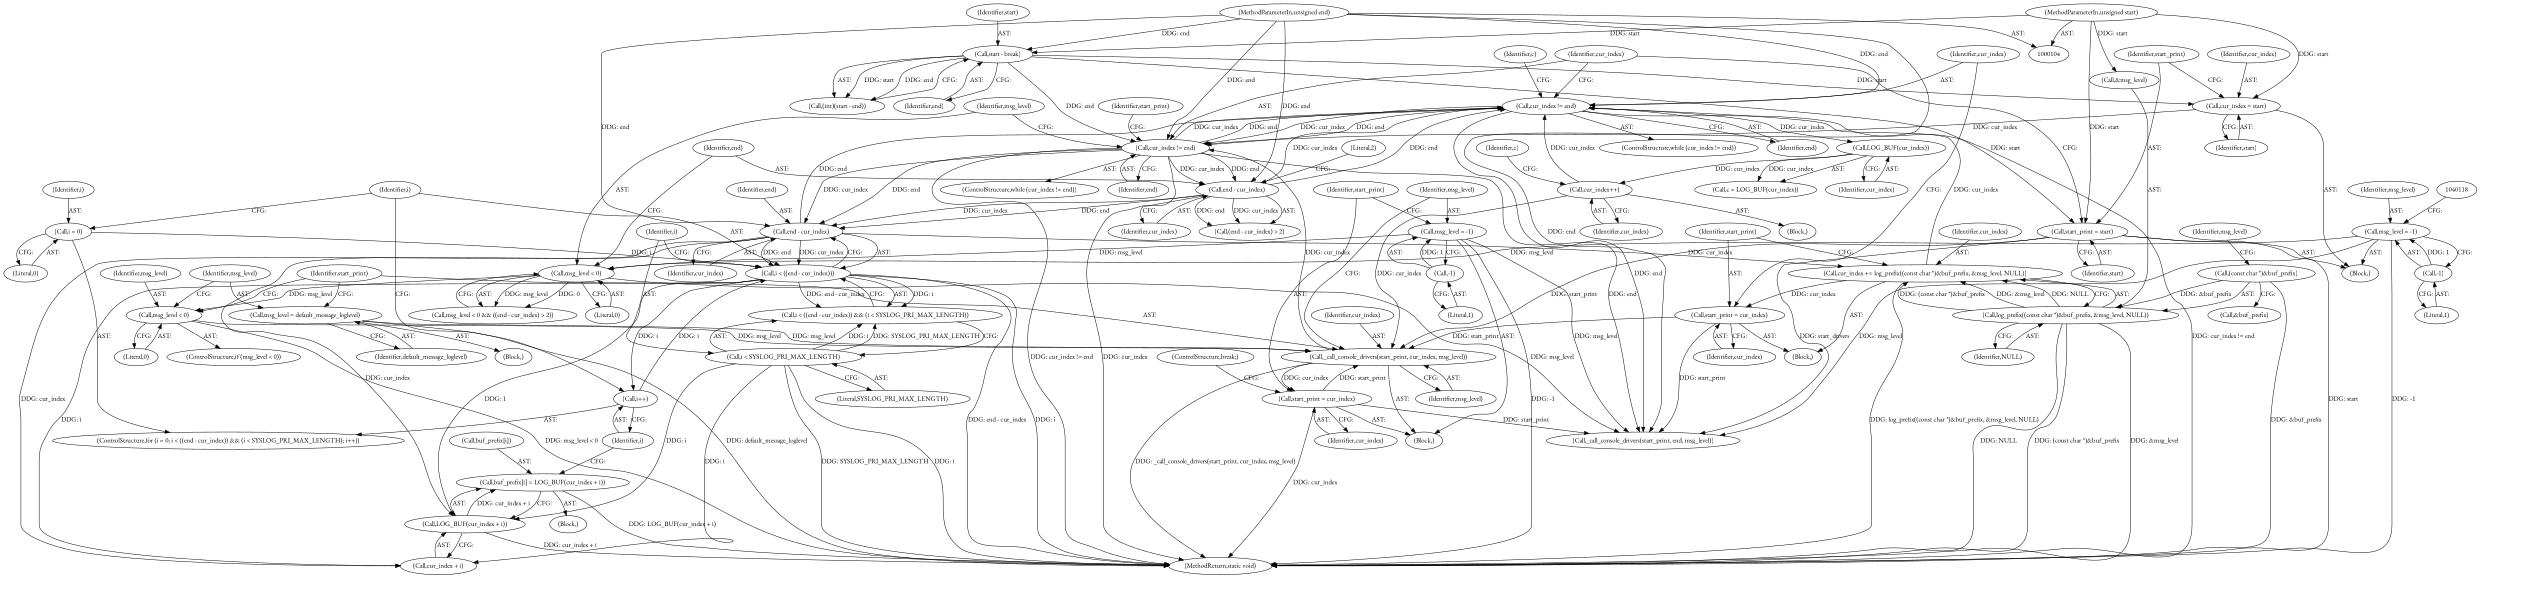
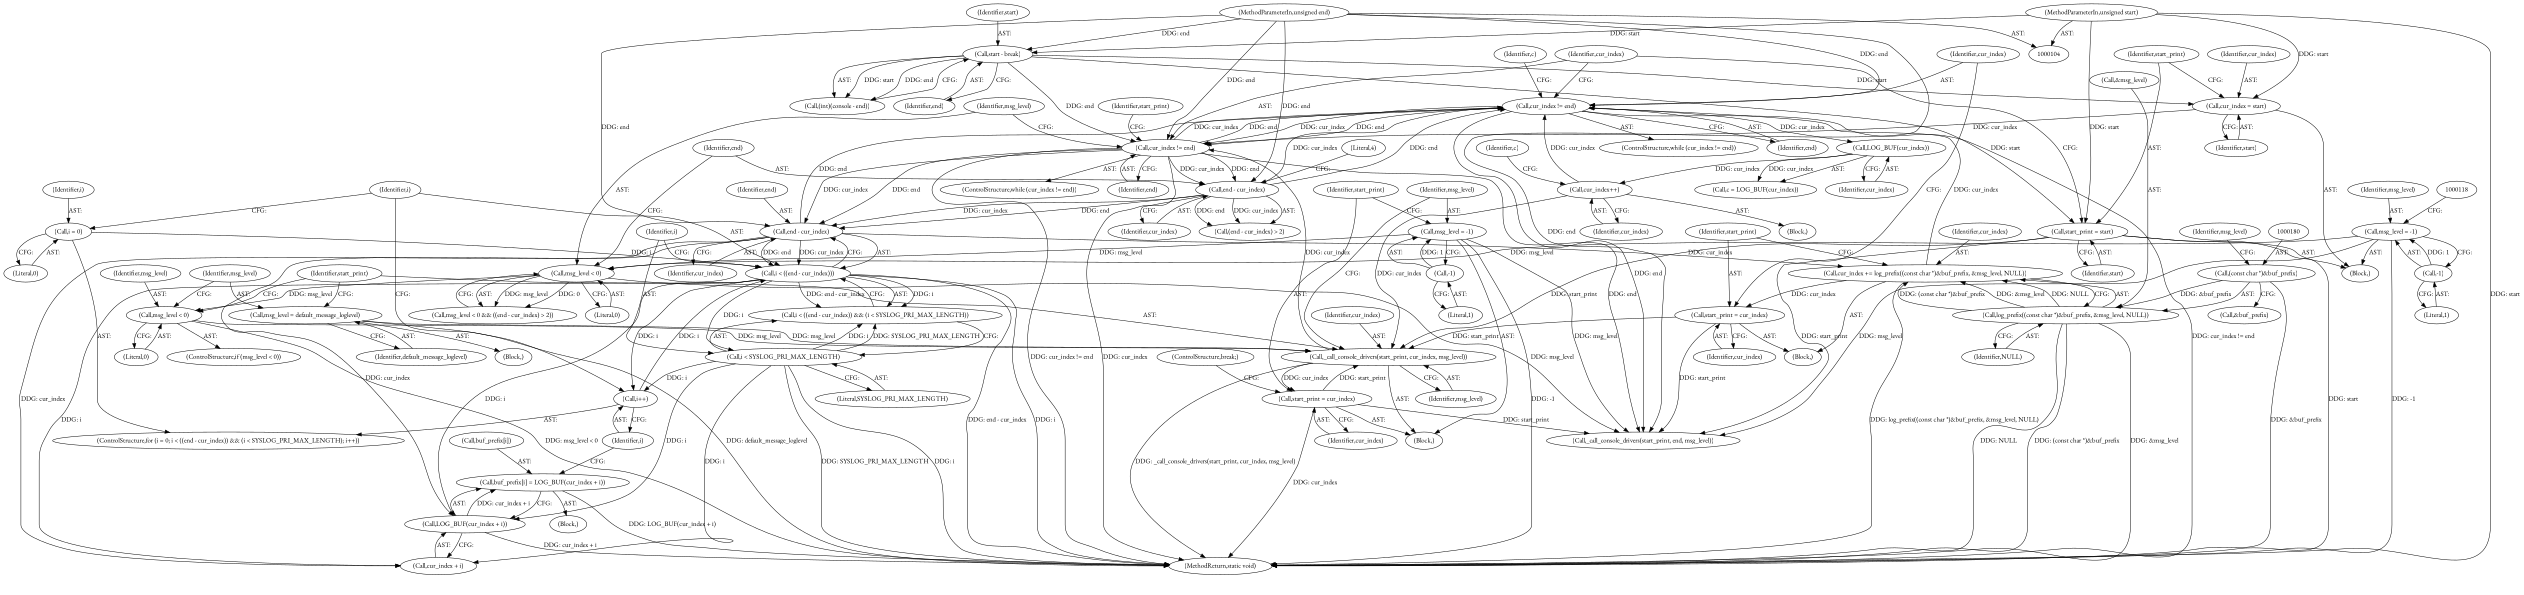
(2102, 45) -> (2352, 549)
(837, 106) -> (837, 106)
(1364, 148) -> (1364, 148)
(2457, 190) -> (2457, 190)
none -> (2289, 232)
none -> (721, 309)
(1825, 336) -> (1825, 336)
none -> (680, 370)
(495, 399) -> (495, 399)
